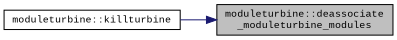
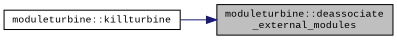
(305, 20) -> (305, 20)
